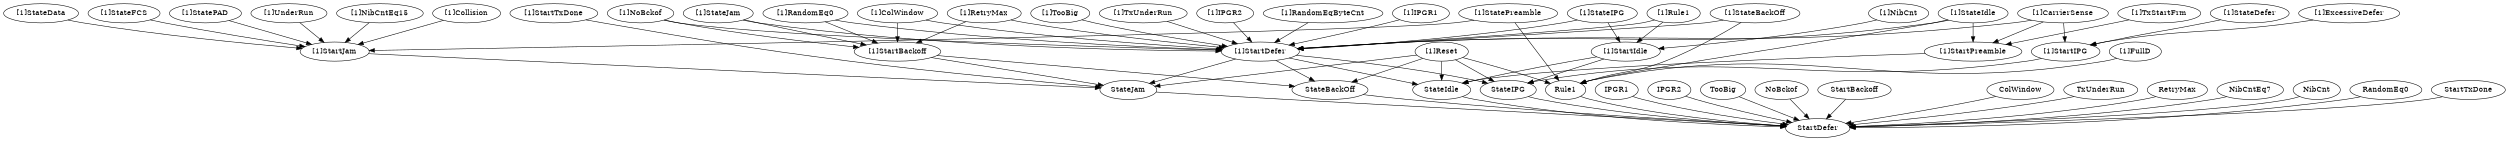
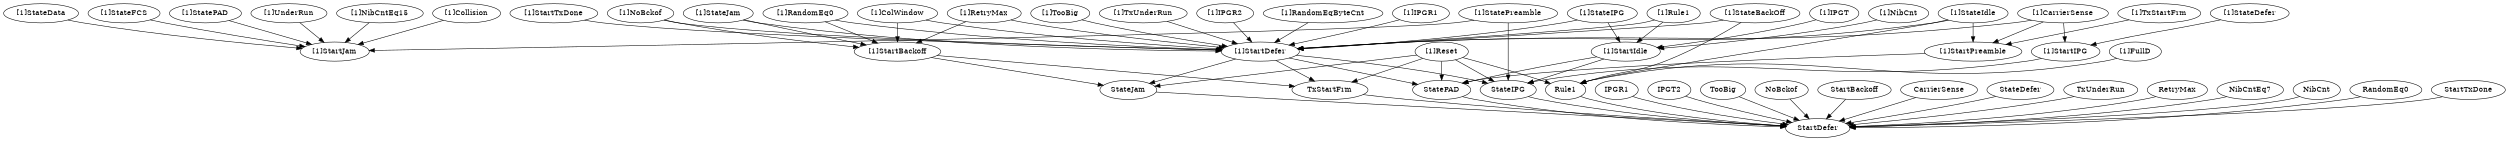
none -> (1834, 13)
(2349, 13) -> none
(1535, 50) -> (1508, 49)
(840, 60) -> (900, 40)
(732, 71) -> none
(1330, 90) -> (1330, 90)
(1442, 90) -> (1442, 90)
(1669, 90) -> (1669, 90)
none -> (1939, 90)
(2020, 90) -> (2020, 90)
